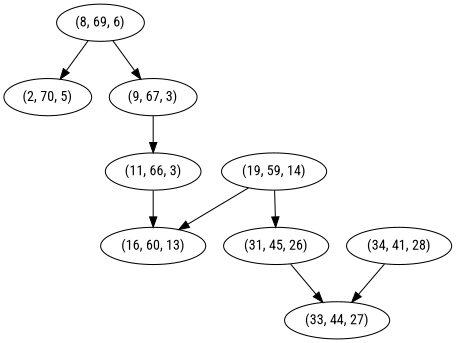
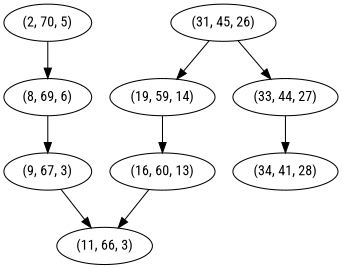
(77, 56) -> (48, 55)
(153, 204) -> (137, 205)
(275, 204) -> (196, 56)
(371, 279) -> (285, 129)
